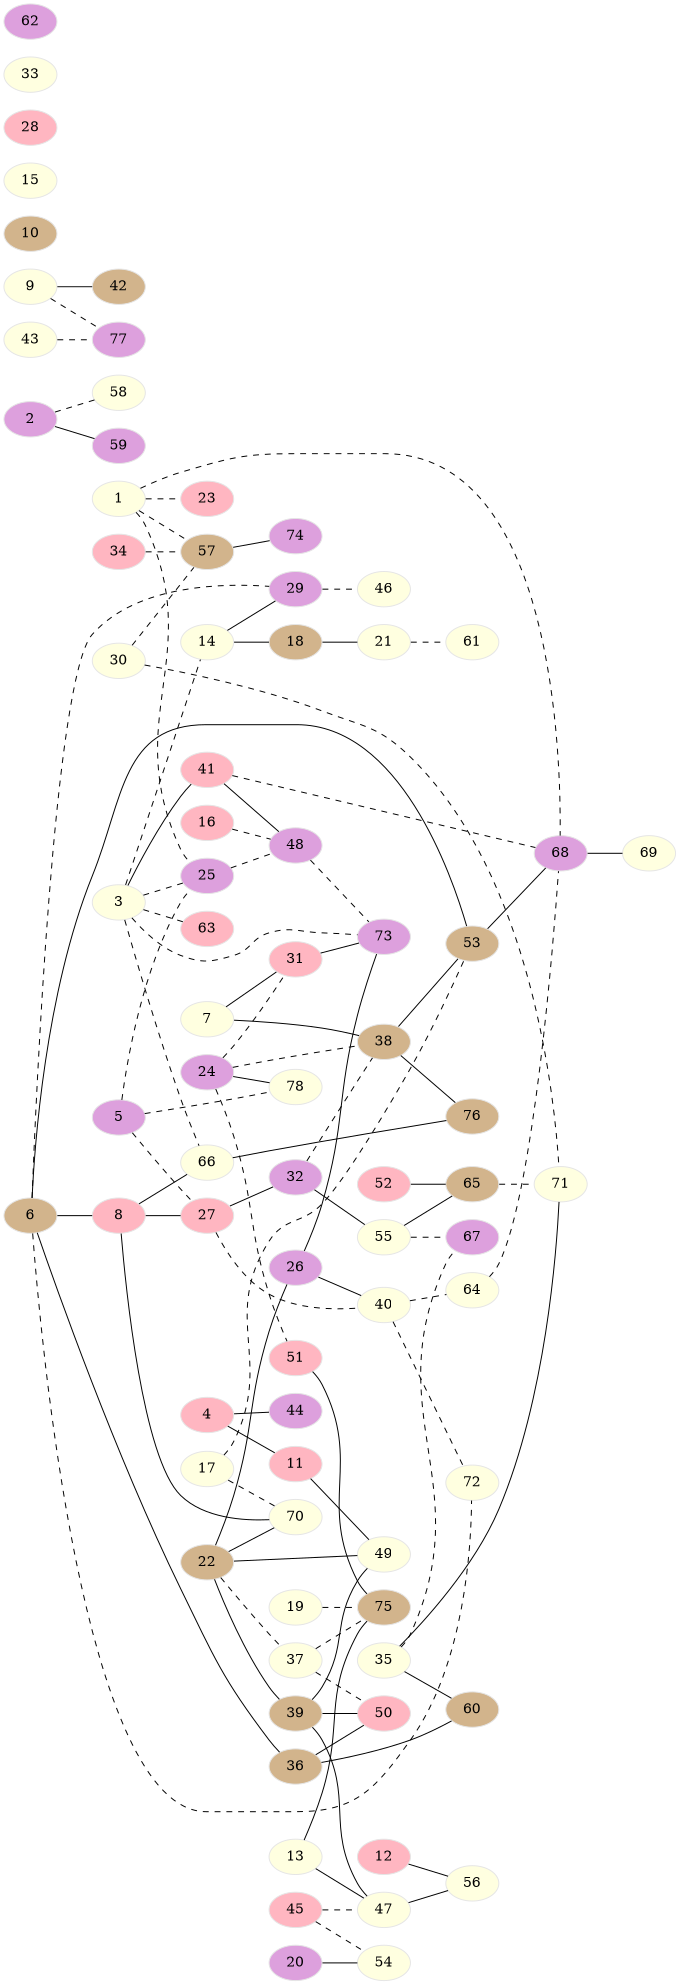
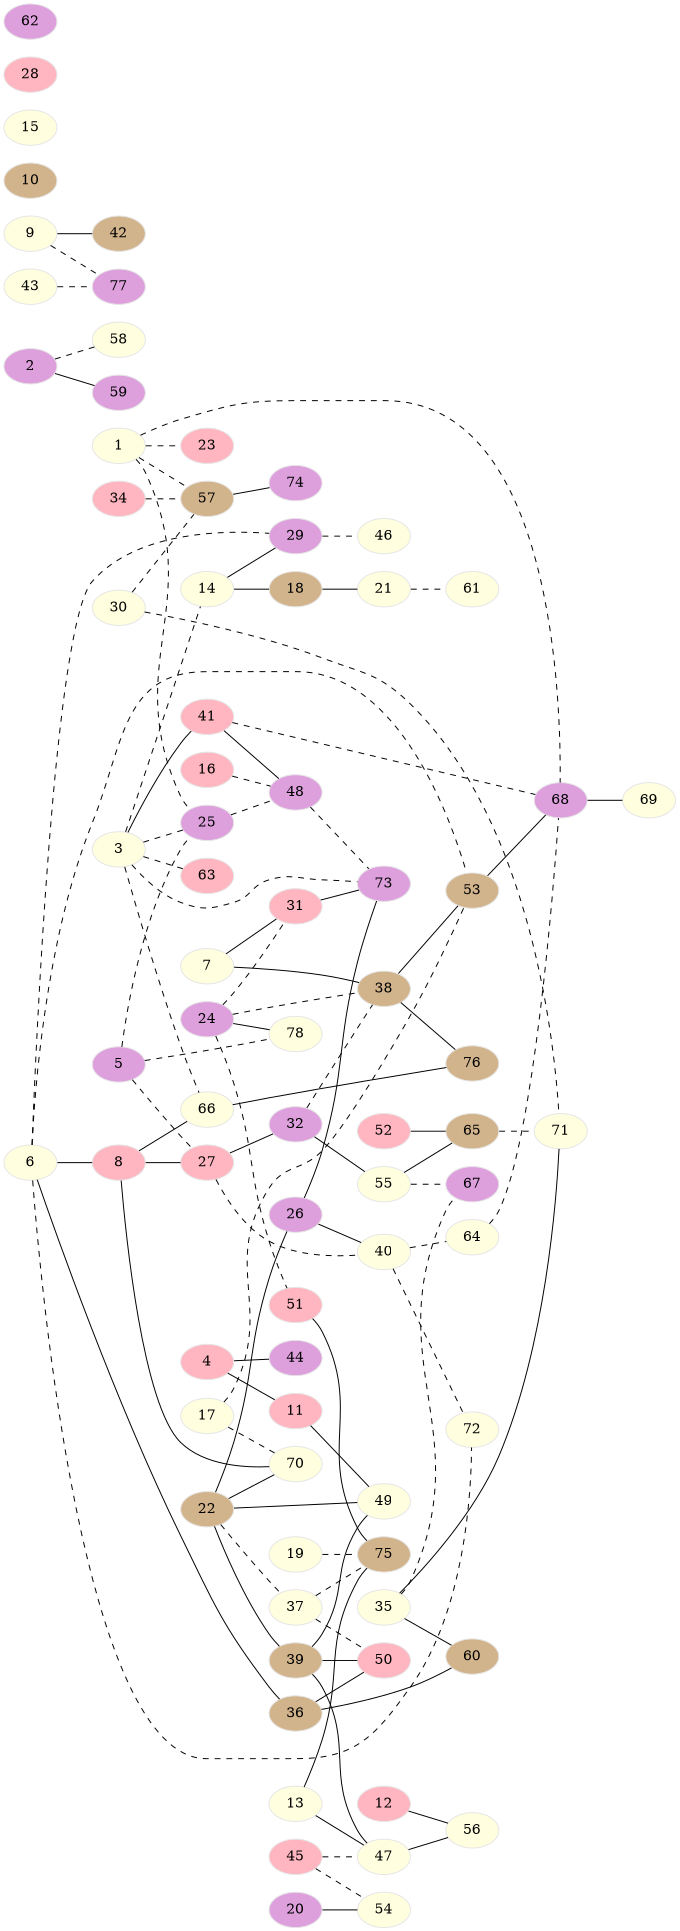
(30, 75) -> none
(136, 760) -> (136, 707)
(30, 1216) -> (30, 1163)
